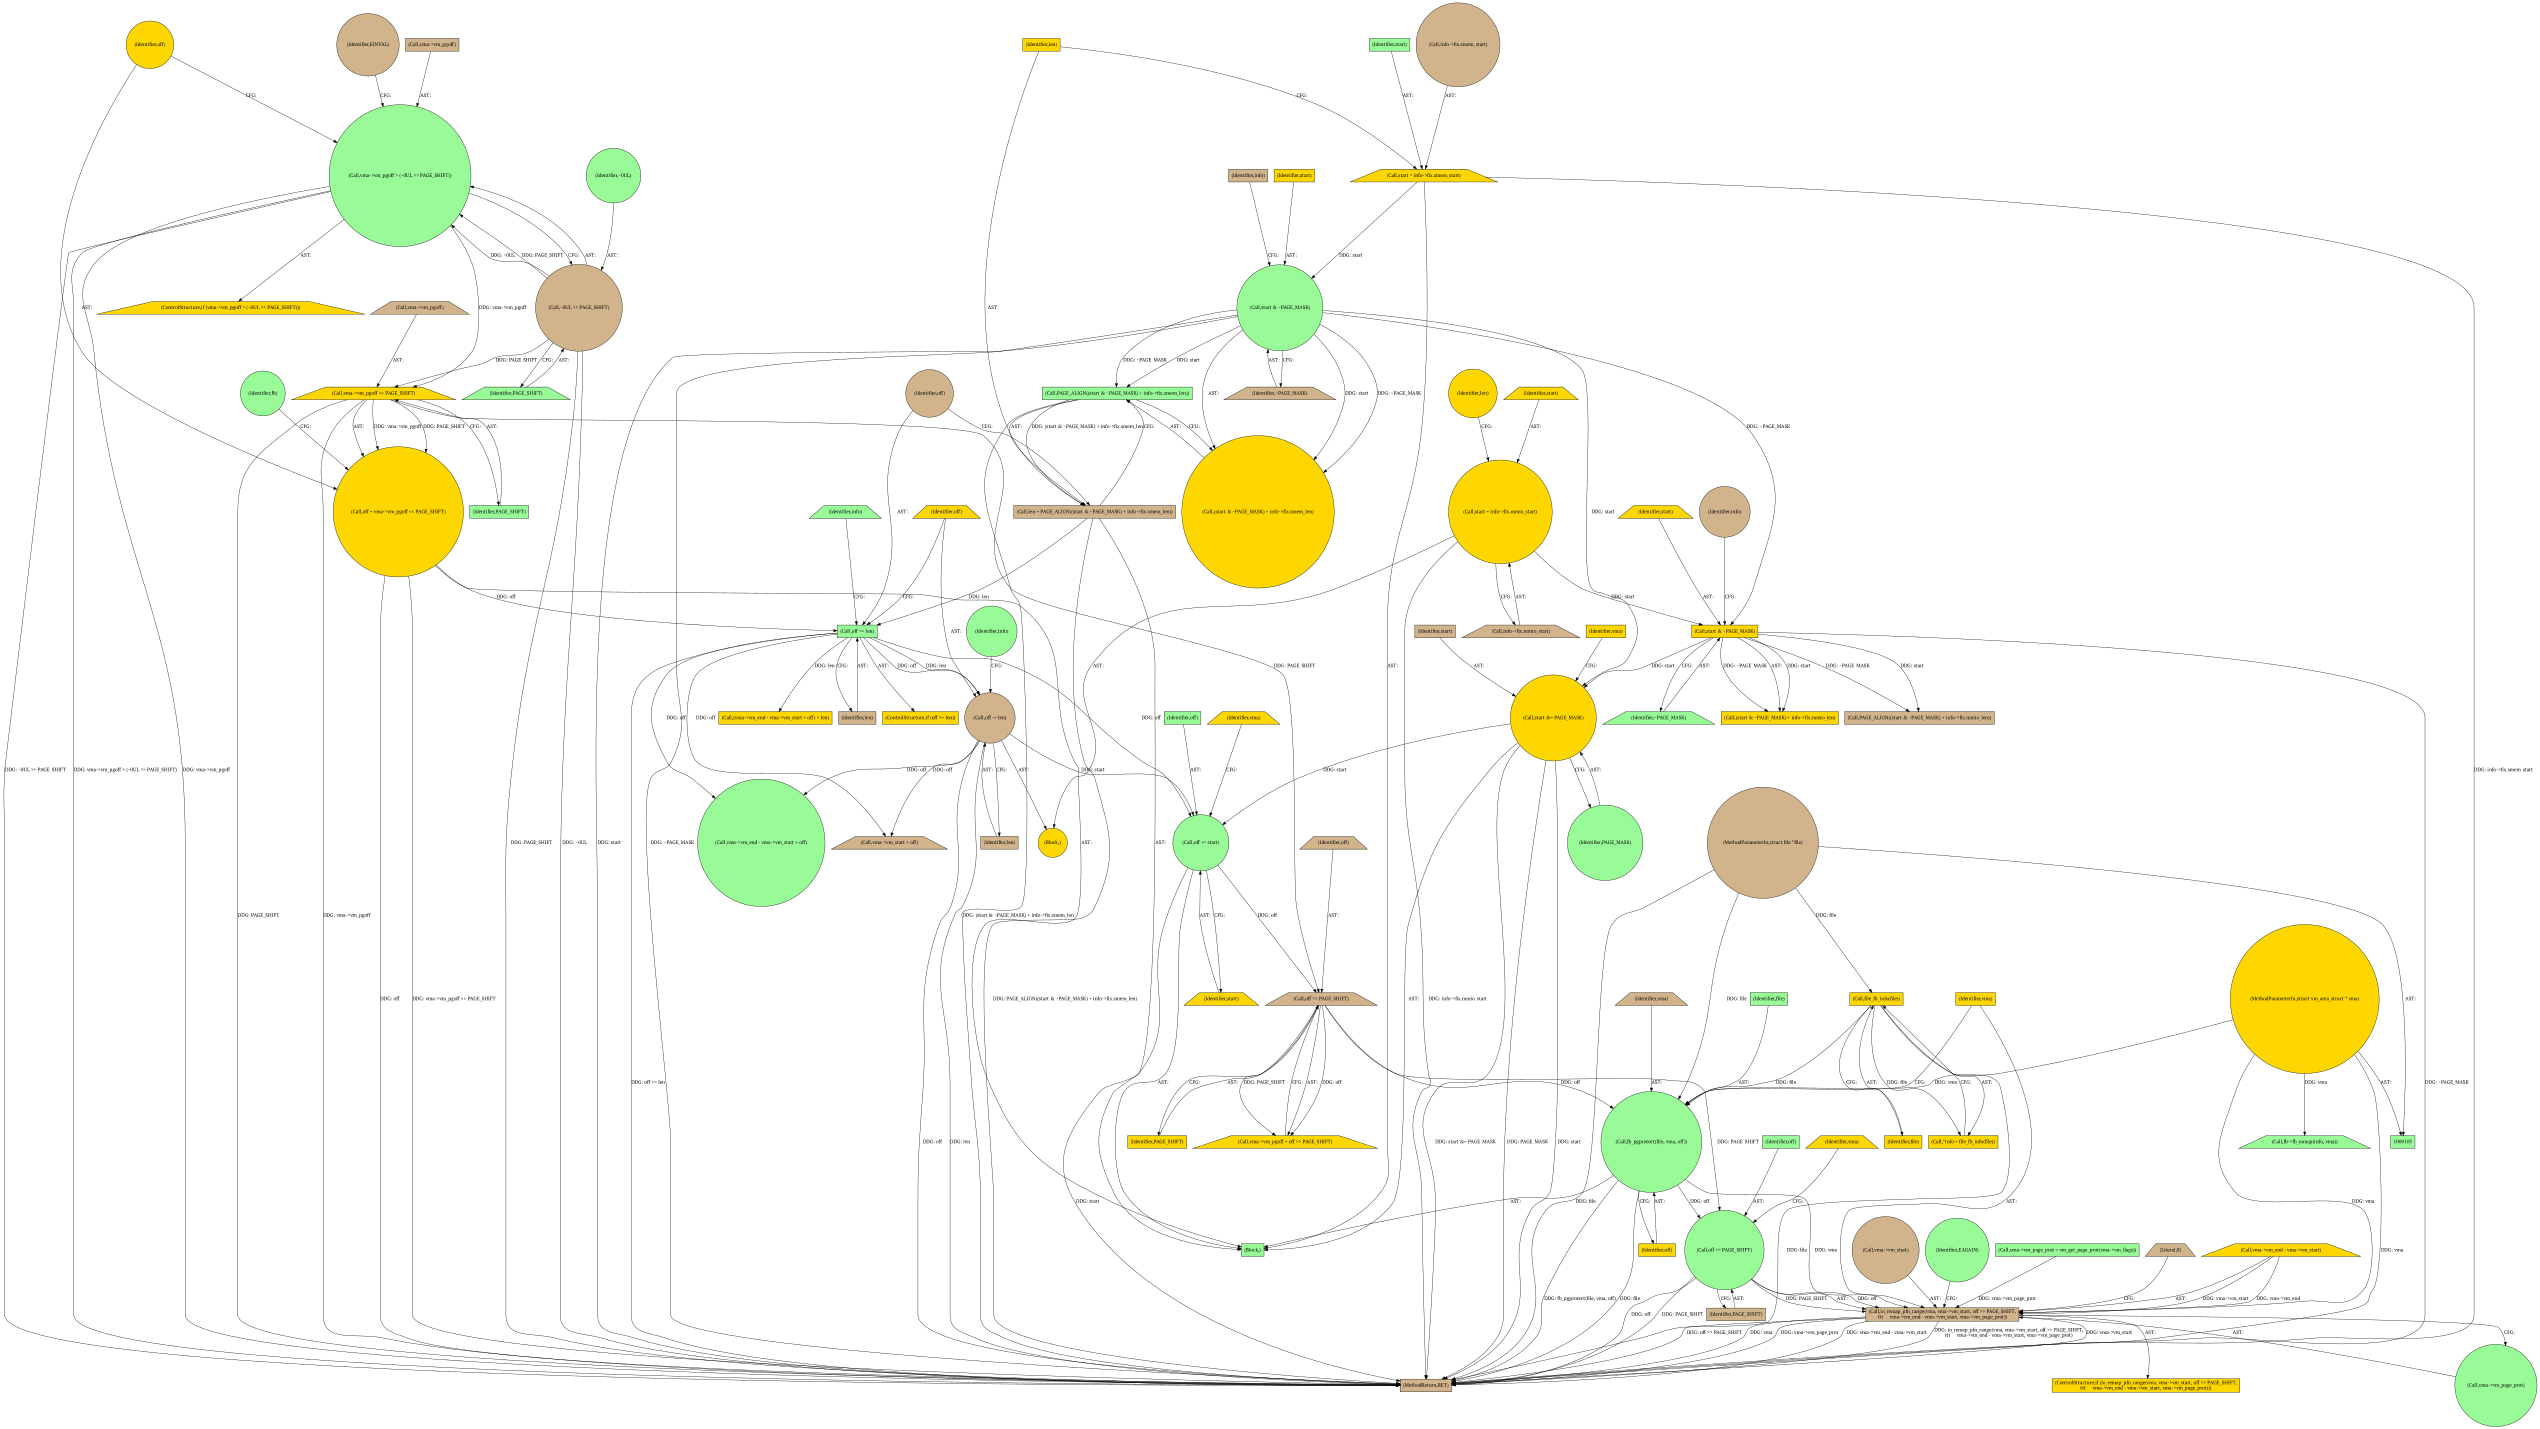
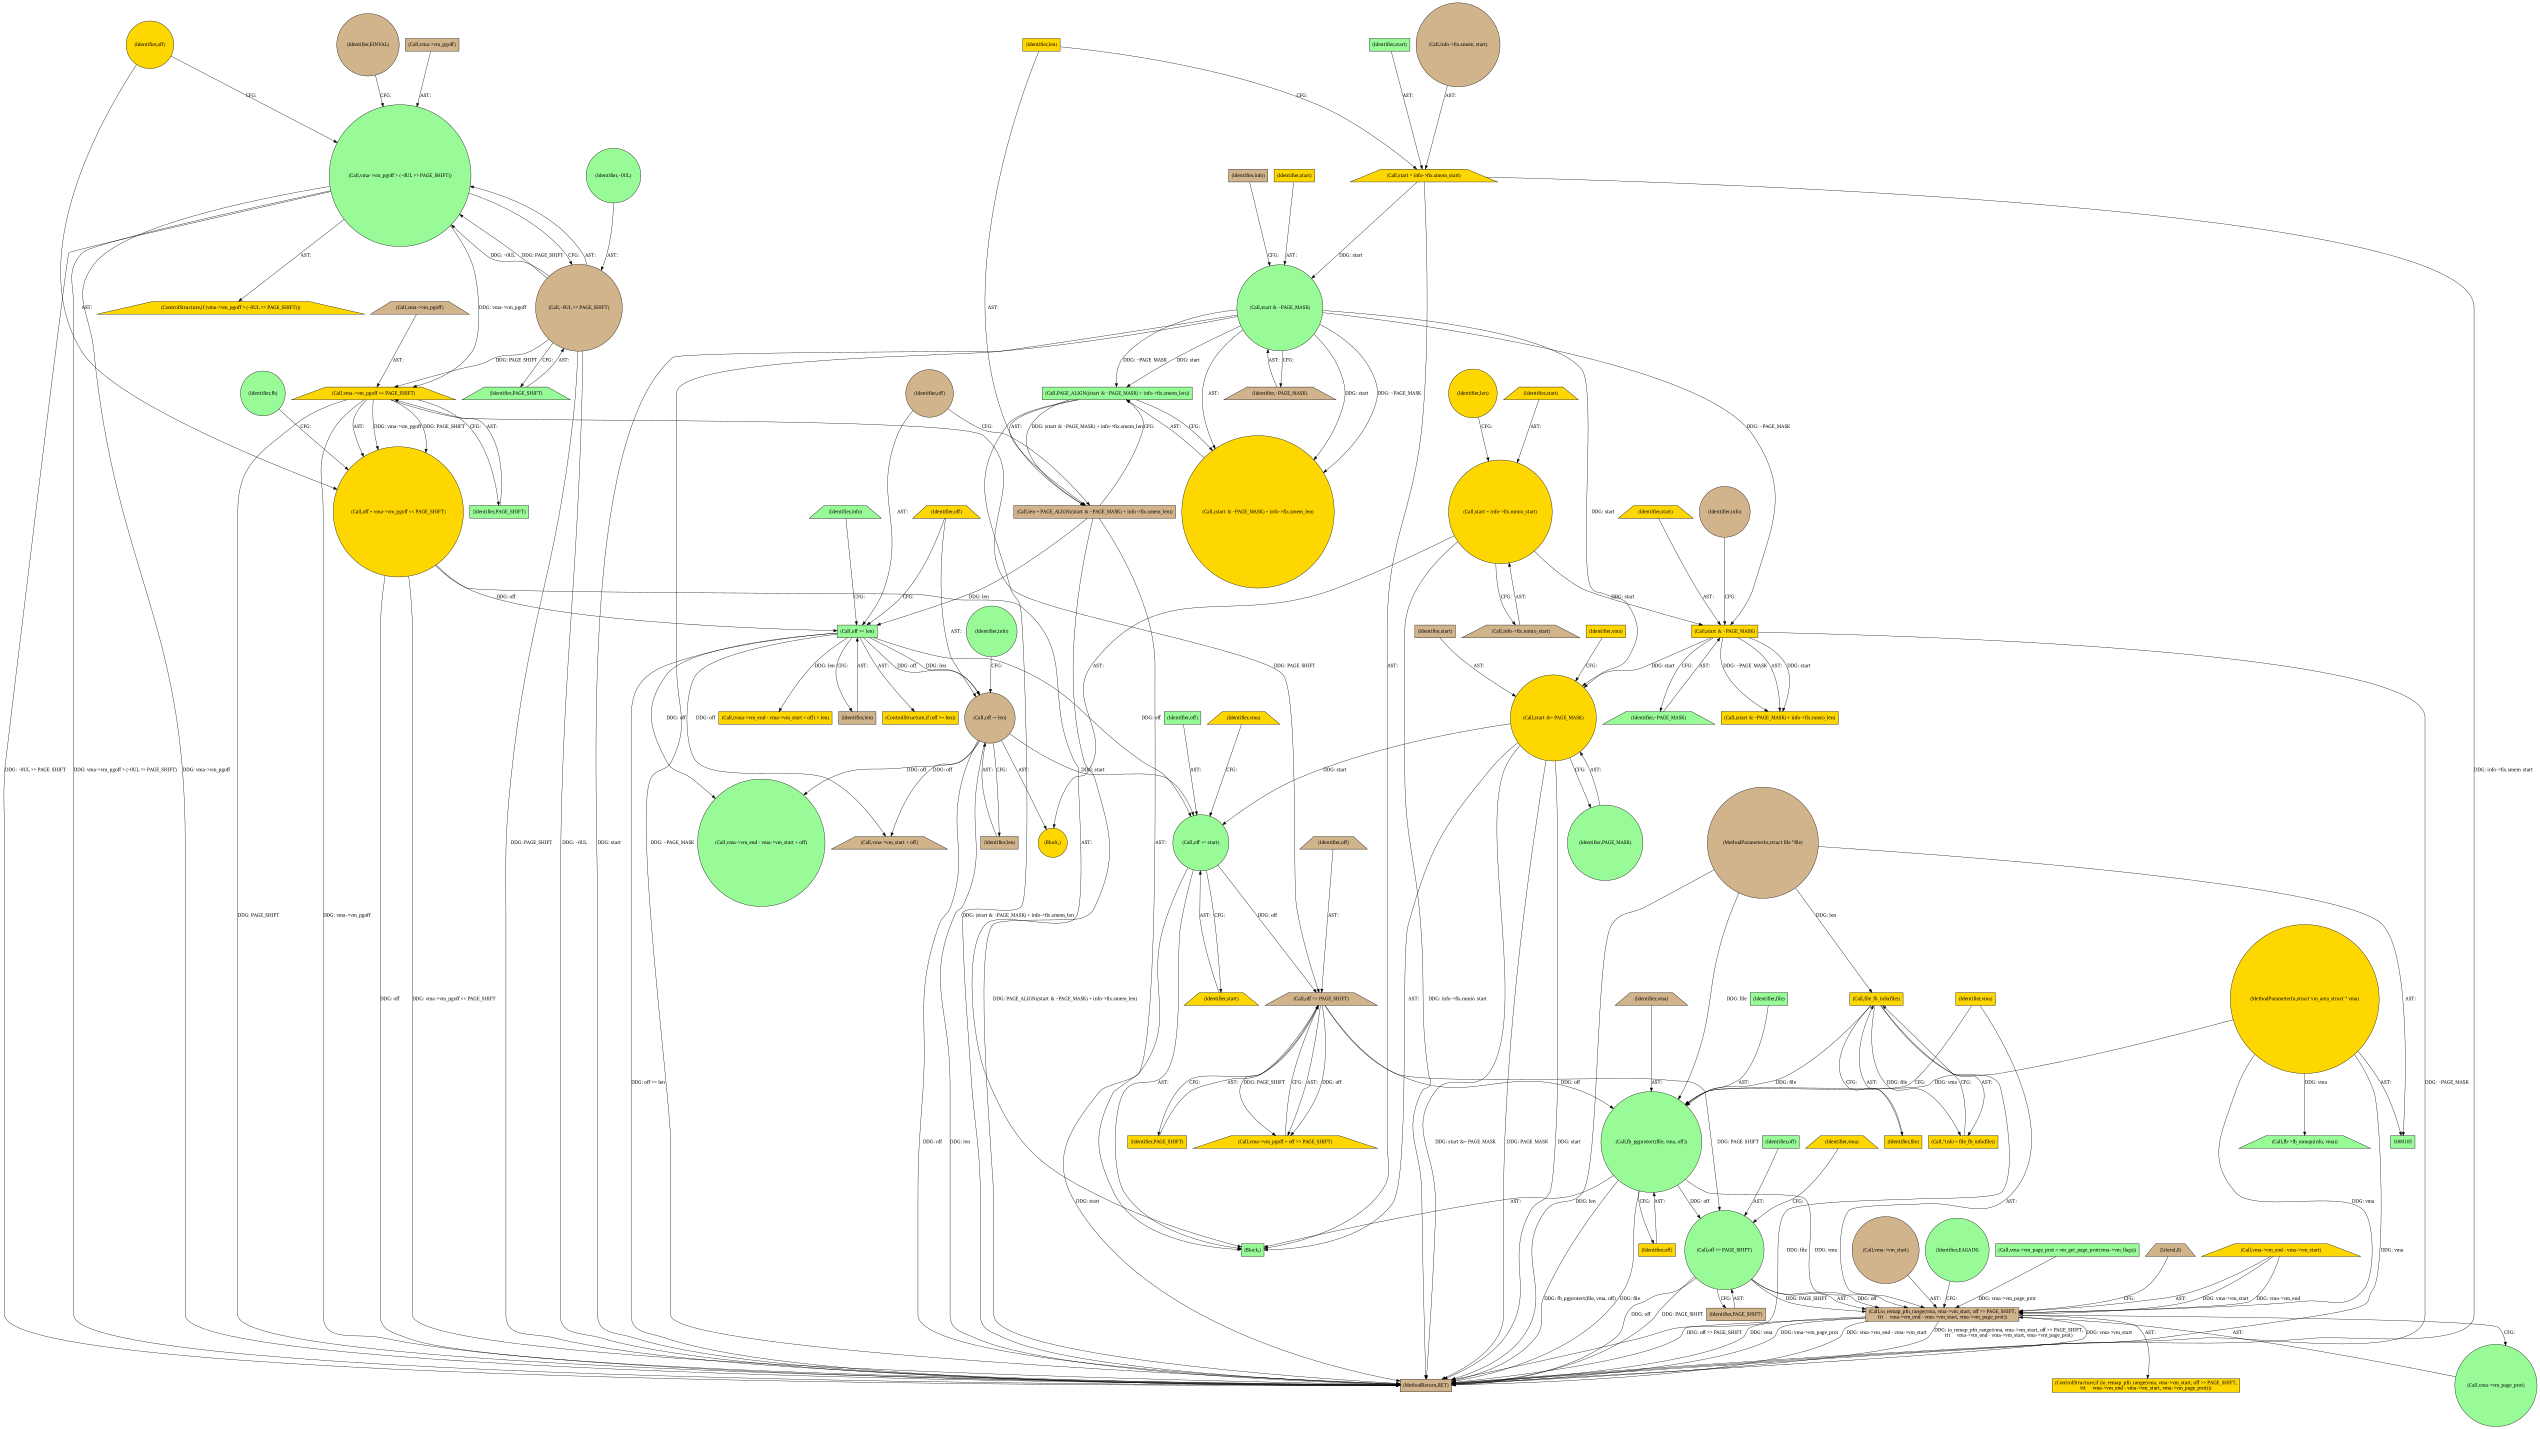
(1919, 718) -> none
(1826, 916) -> (1826, 916)
(1586, 1201) -> (1586, 1201)
